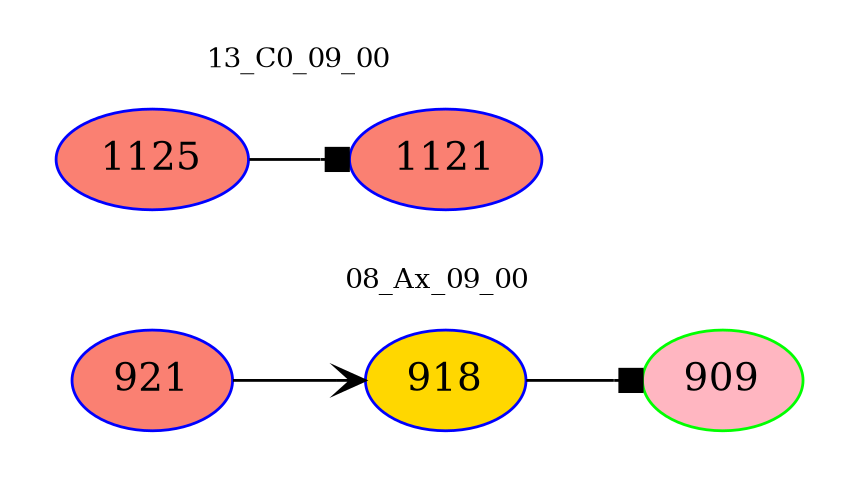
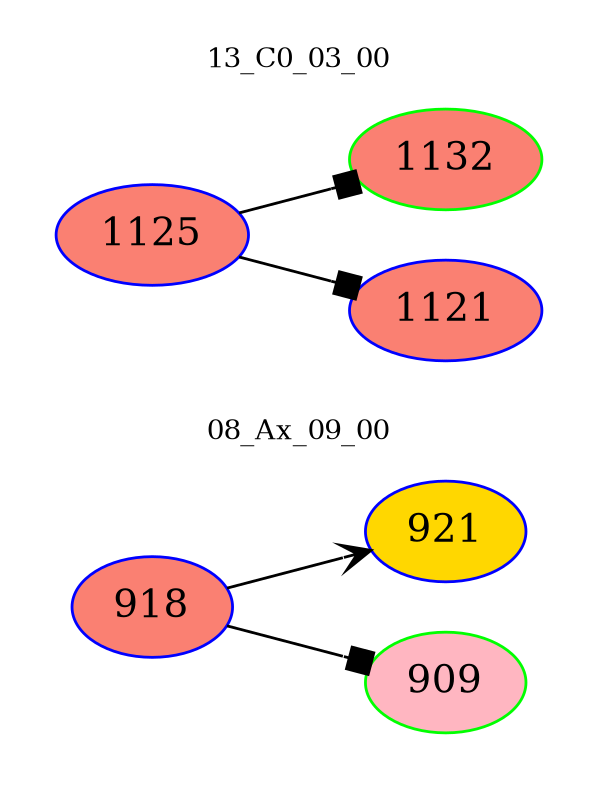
(299, 60) -> (299, 60)
none -> (446, 159)
(152, 380) -> (446, 531)
(285, 380) -> (285, 573)
(446, 380) -> (152, 607)
